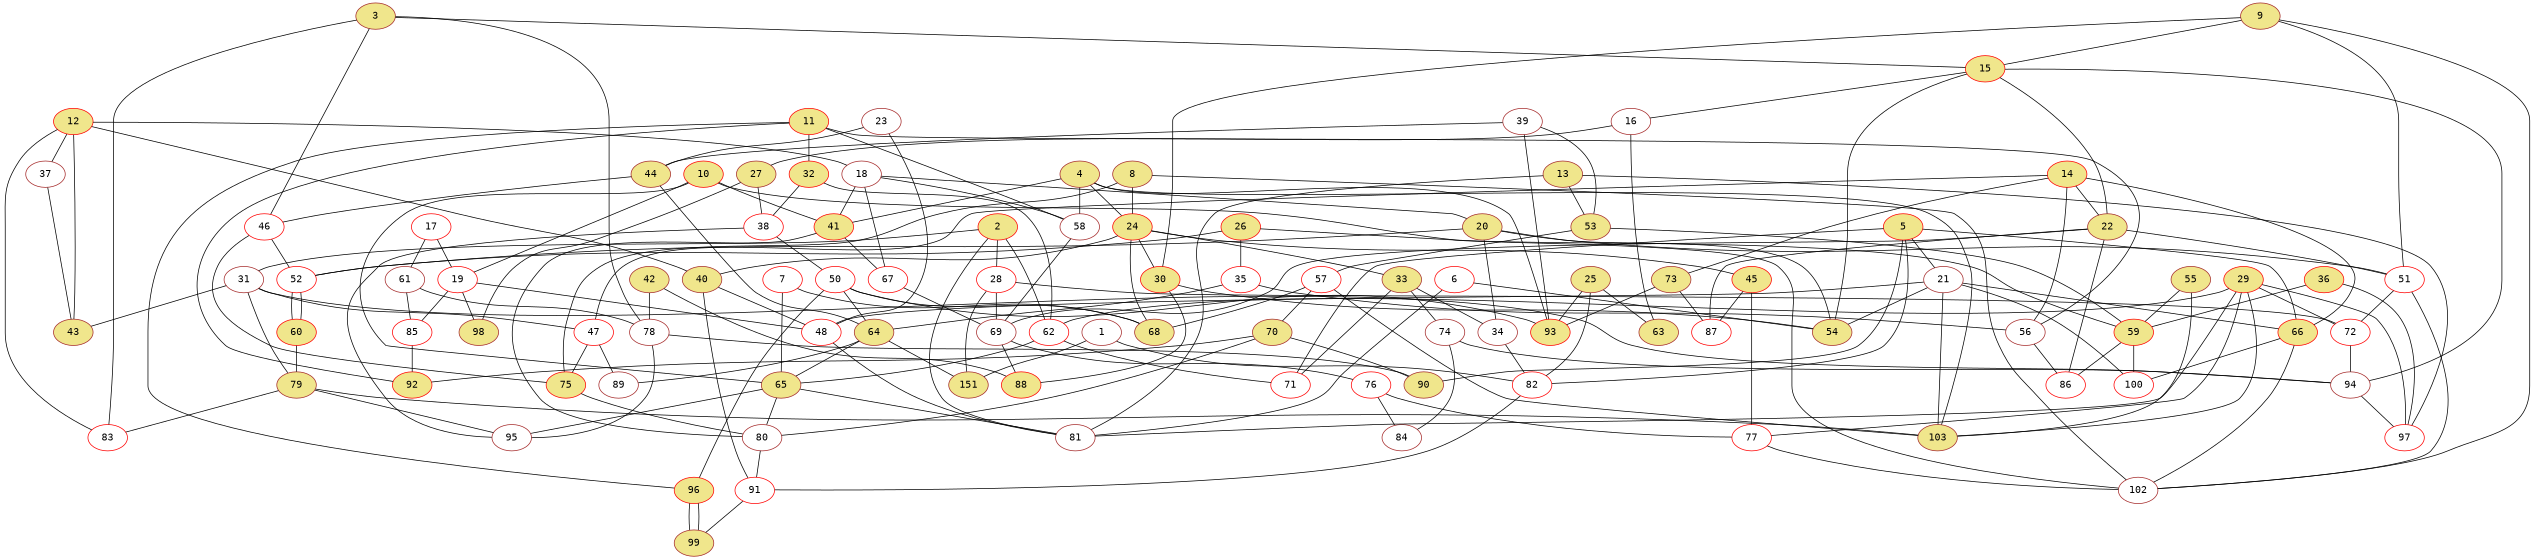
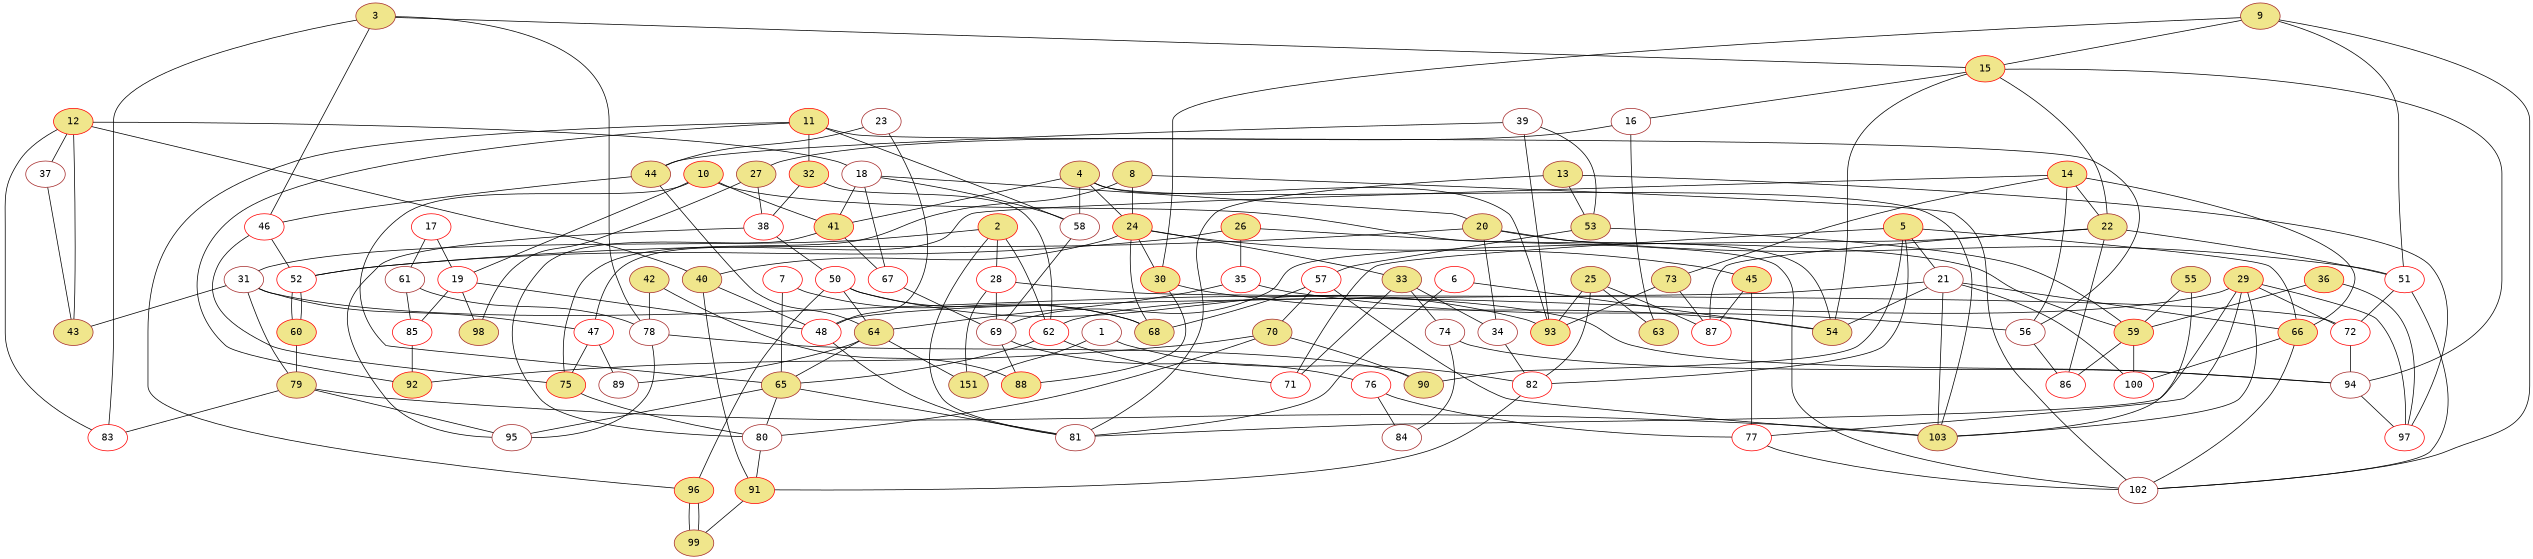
none -> (1652, 305)
(755, 490) -> (755, 490)
